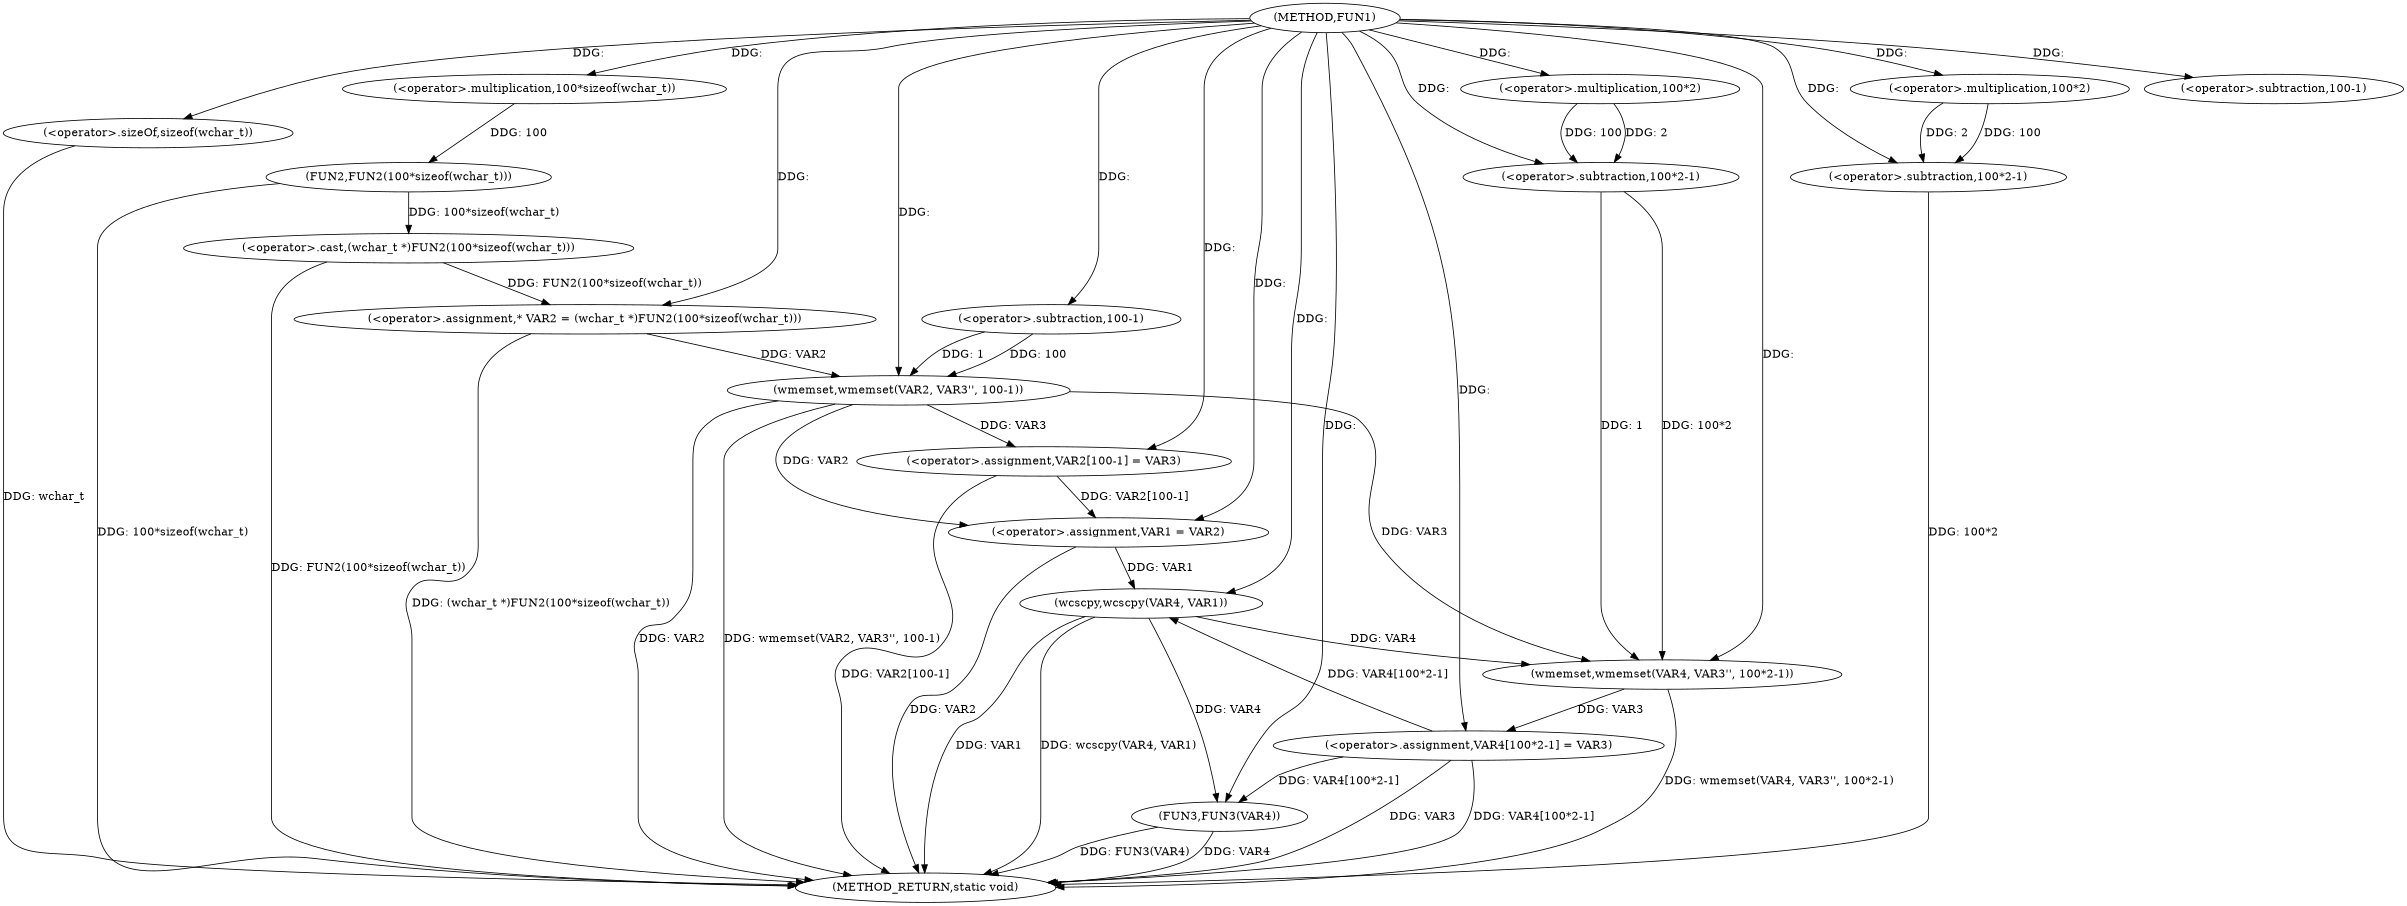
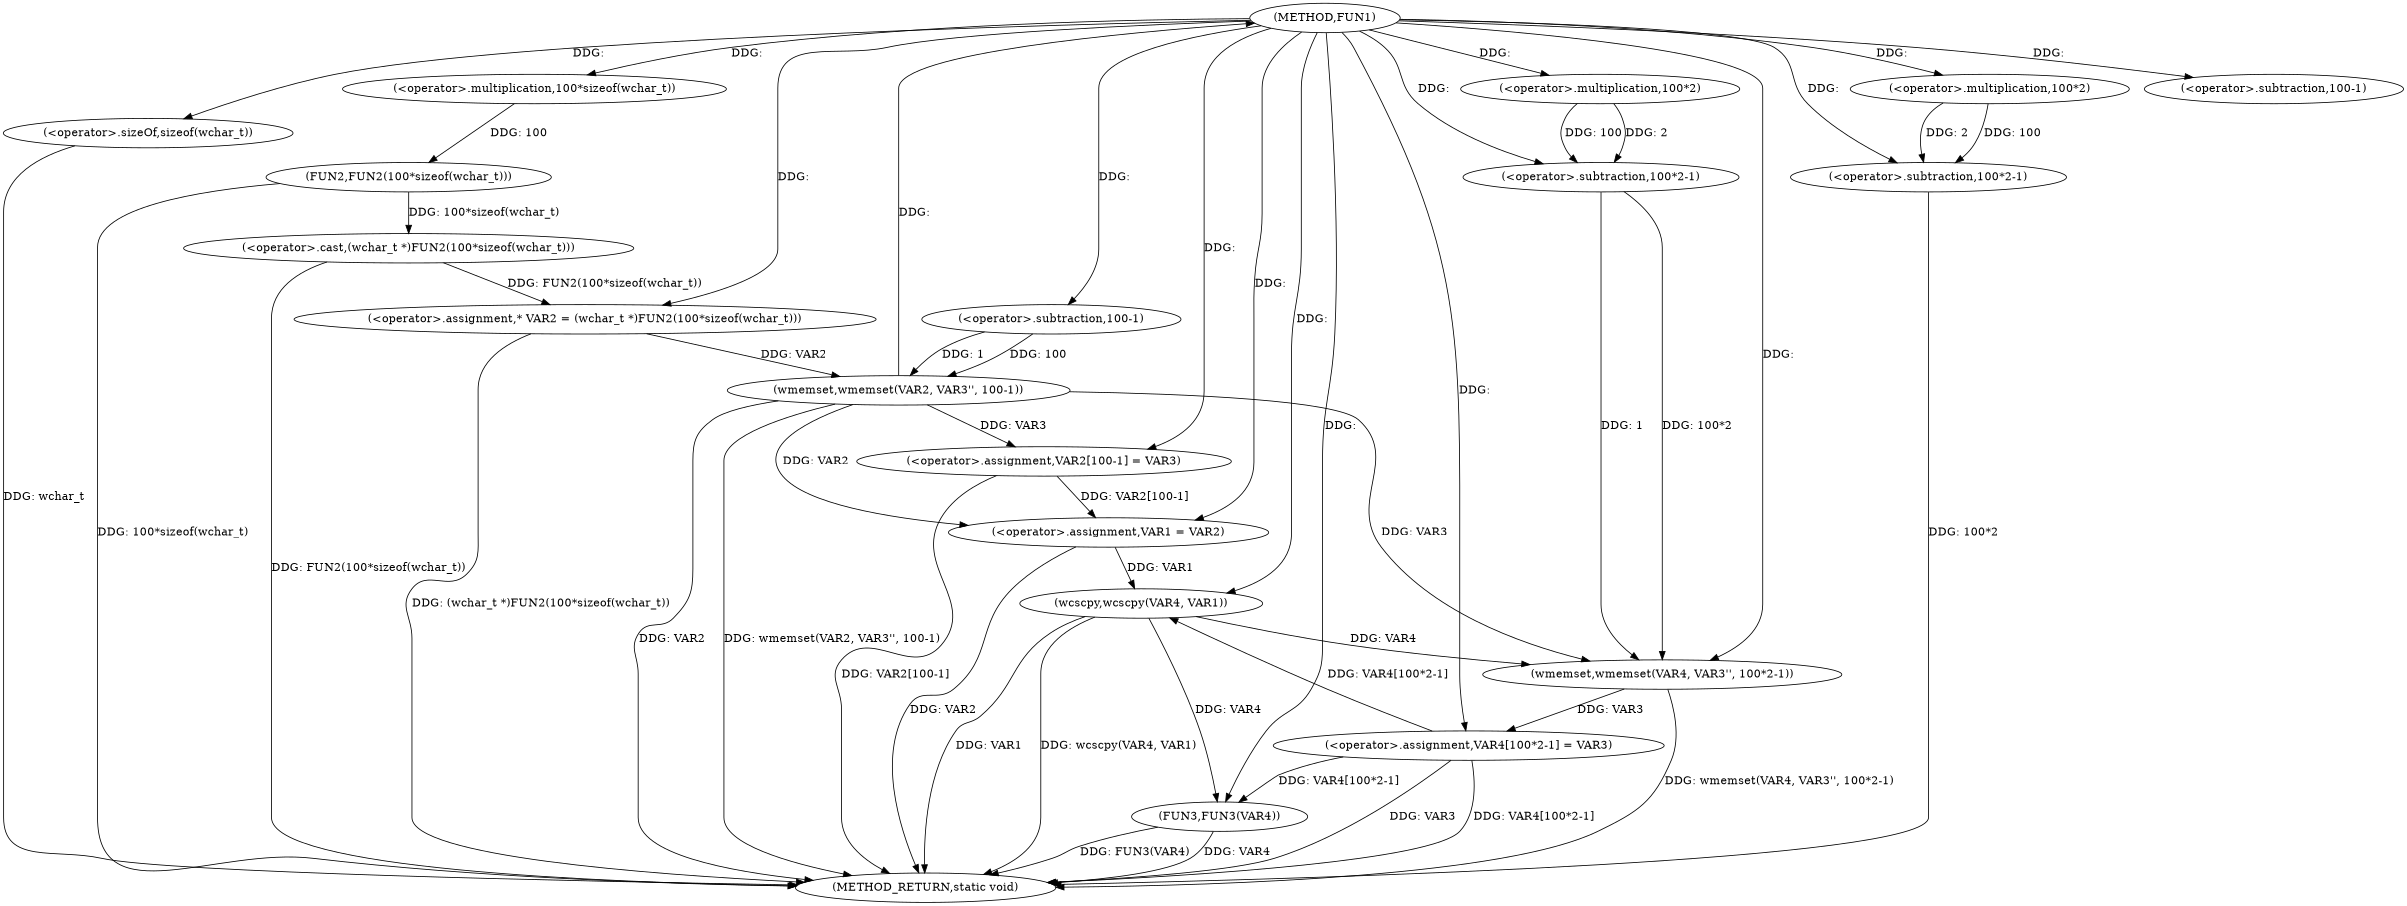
(935, 65) -> (927, 68)
